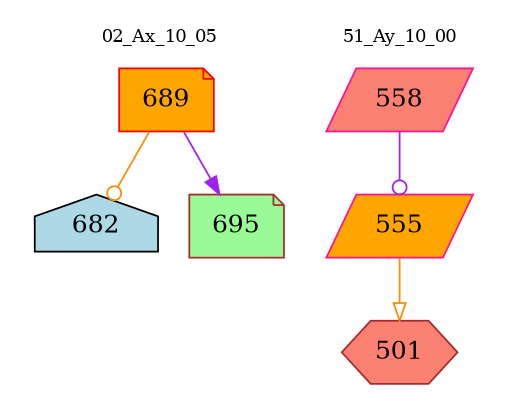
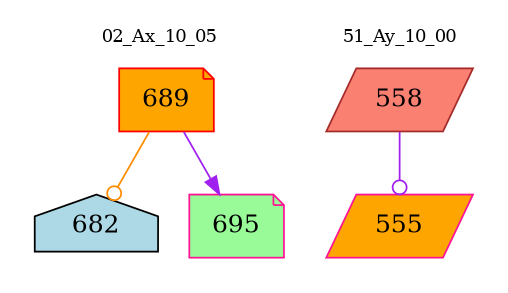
(400, 100) -> (400, 100)
(237, 226) -> (237, 226)
(400, 352) -> none
